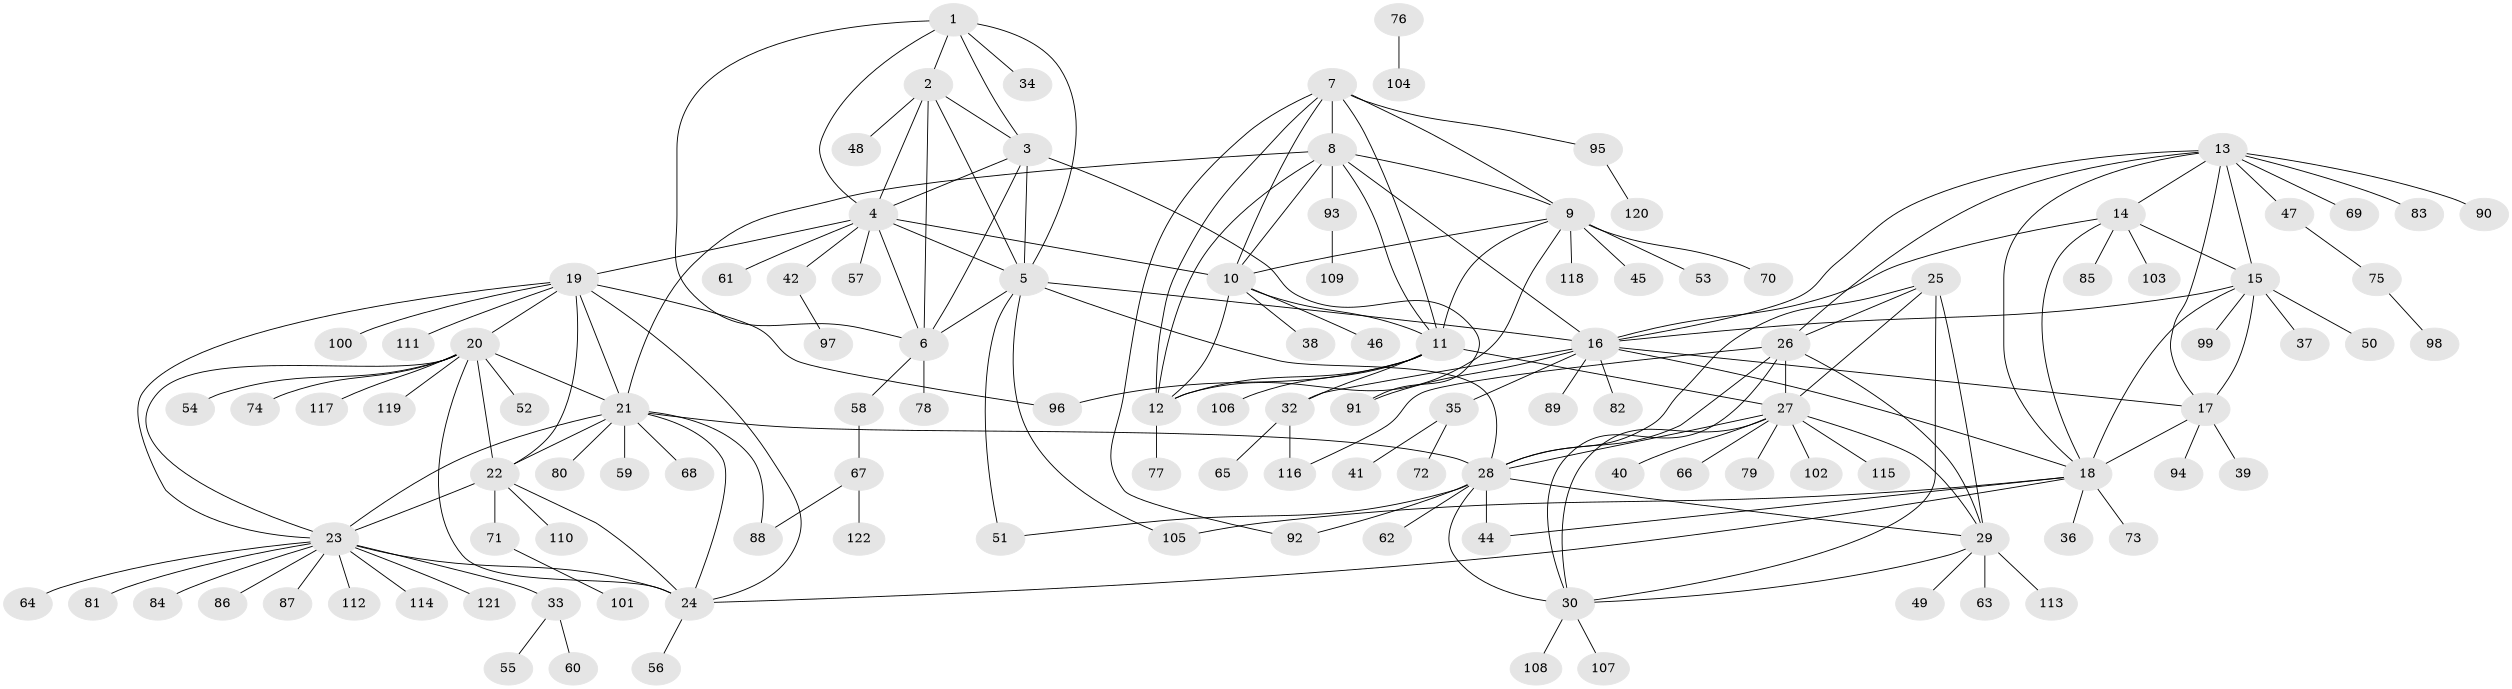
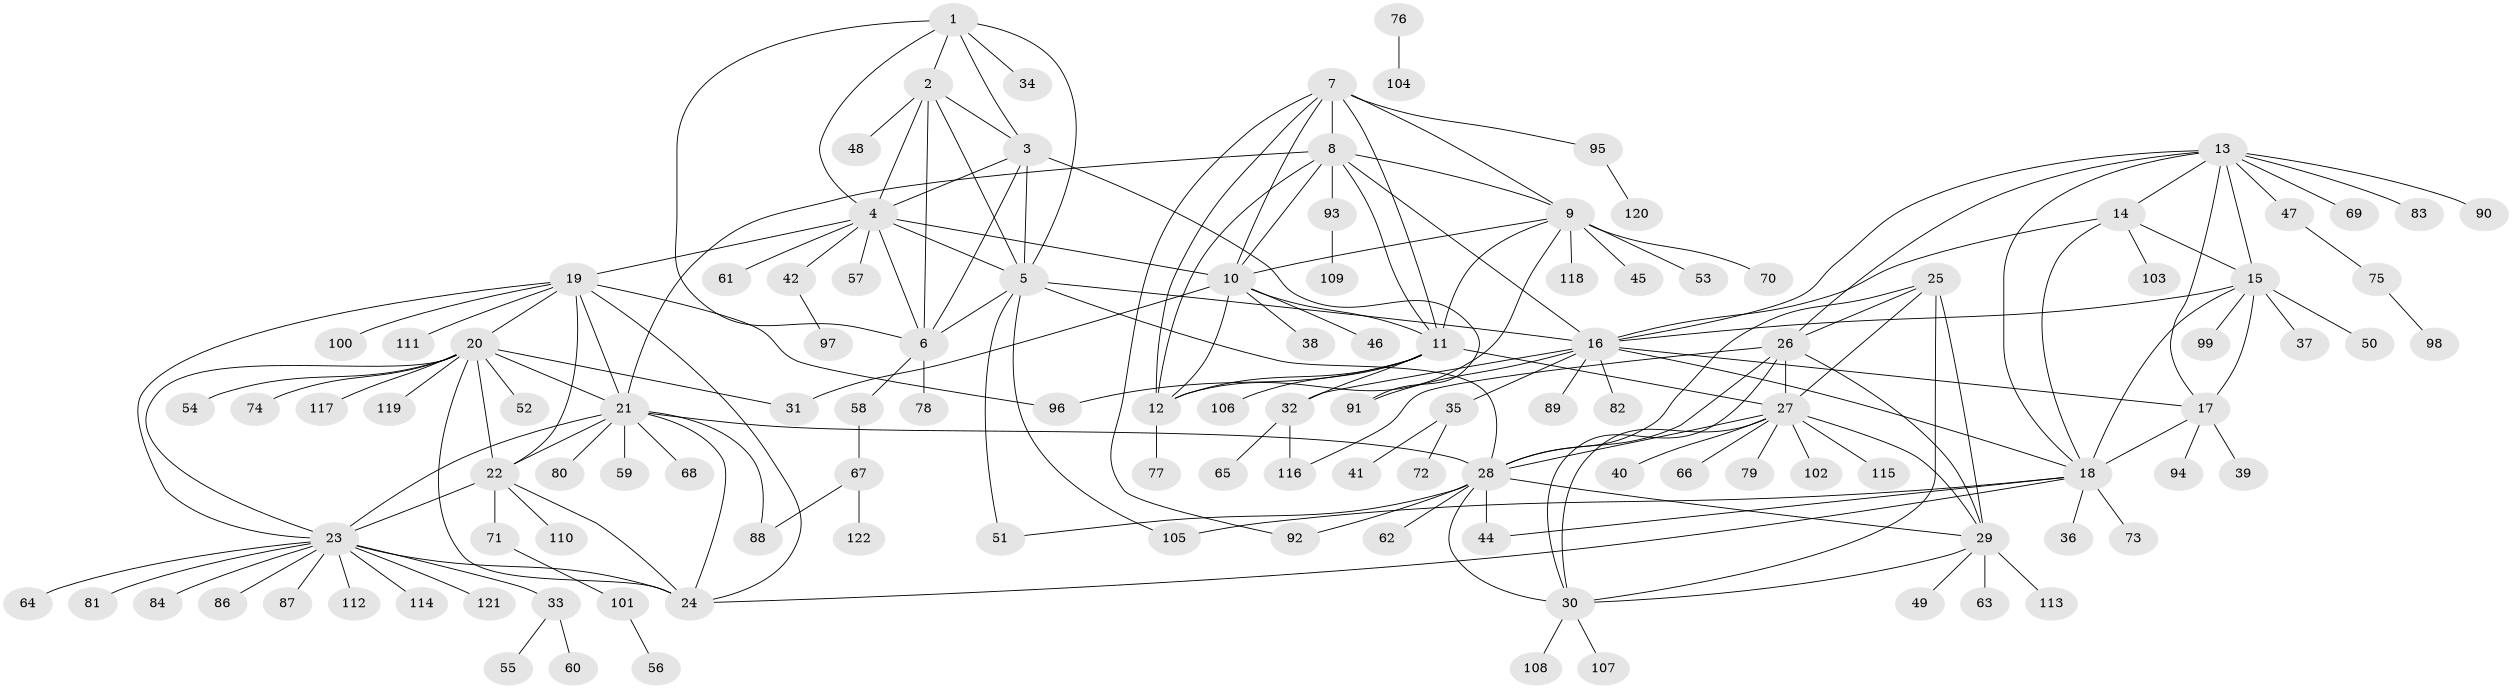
(2088, 279) -> none
none -> (794, 409)
(673, 636) -> (640, 636)
